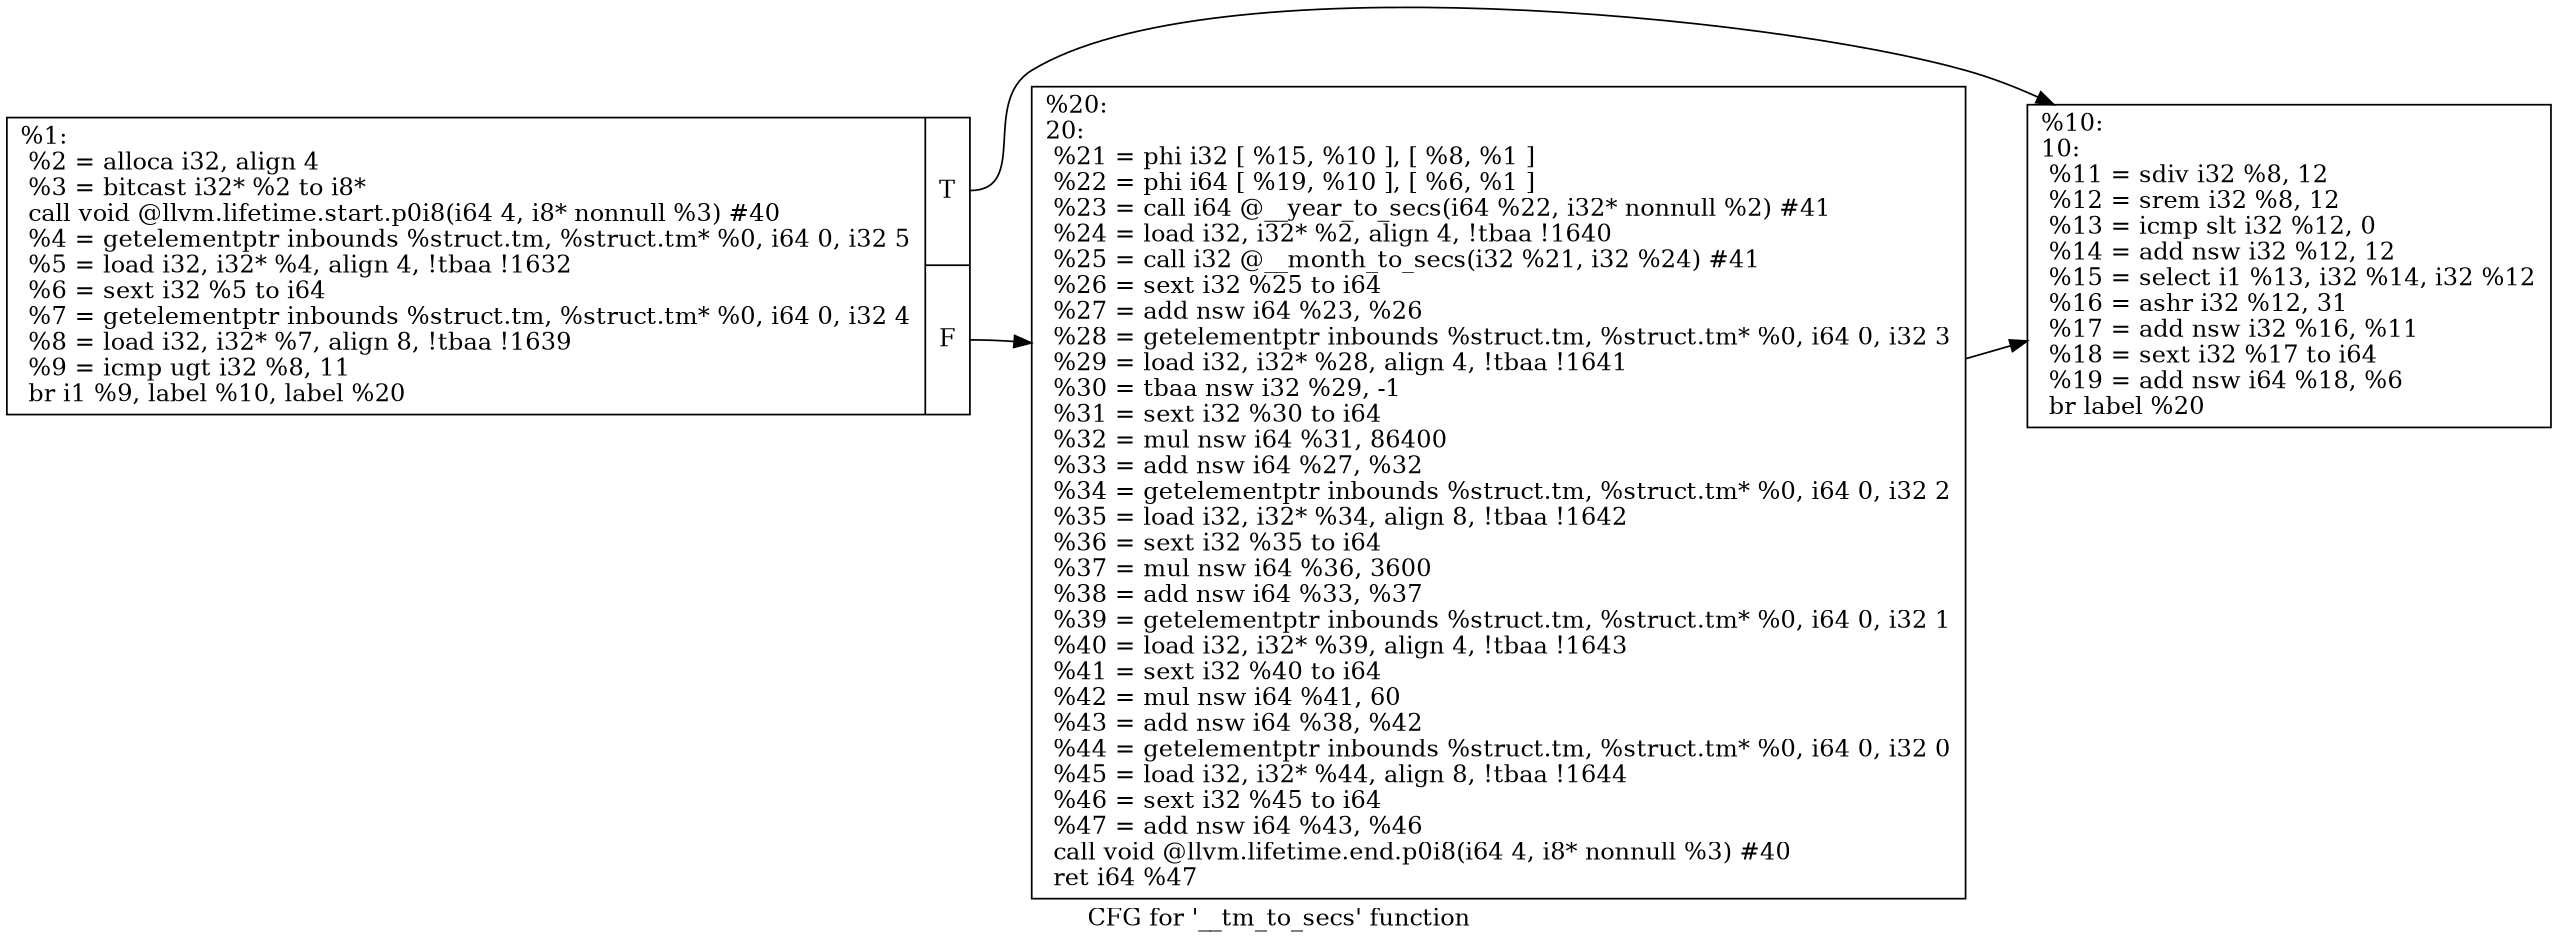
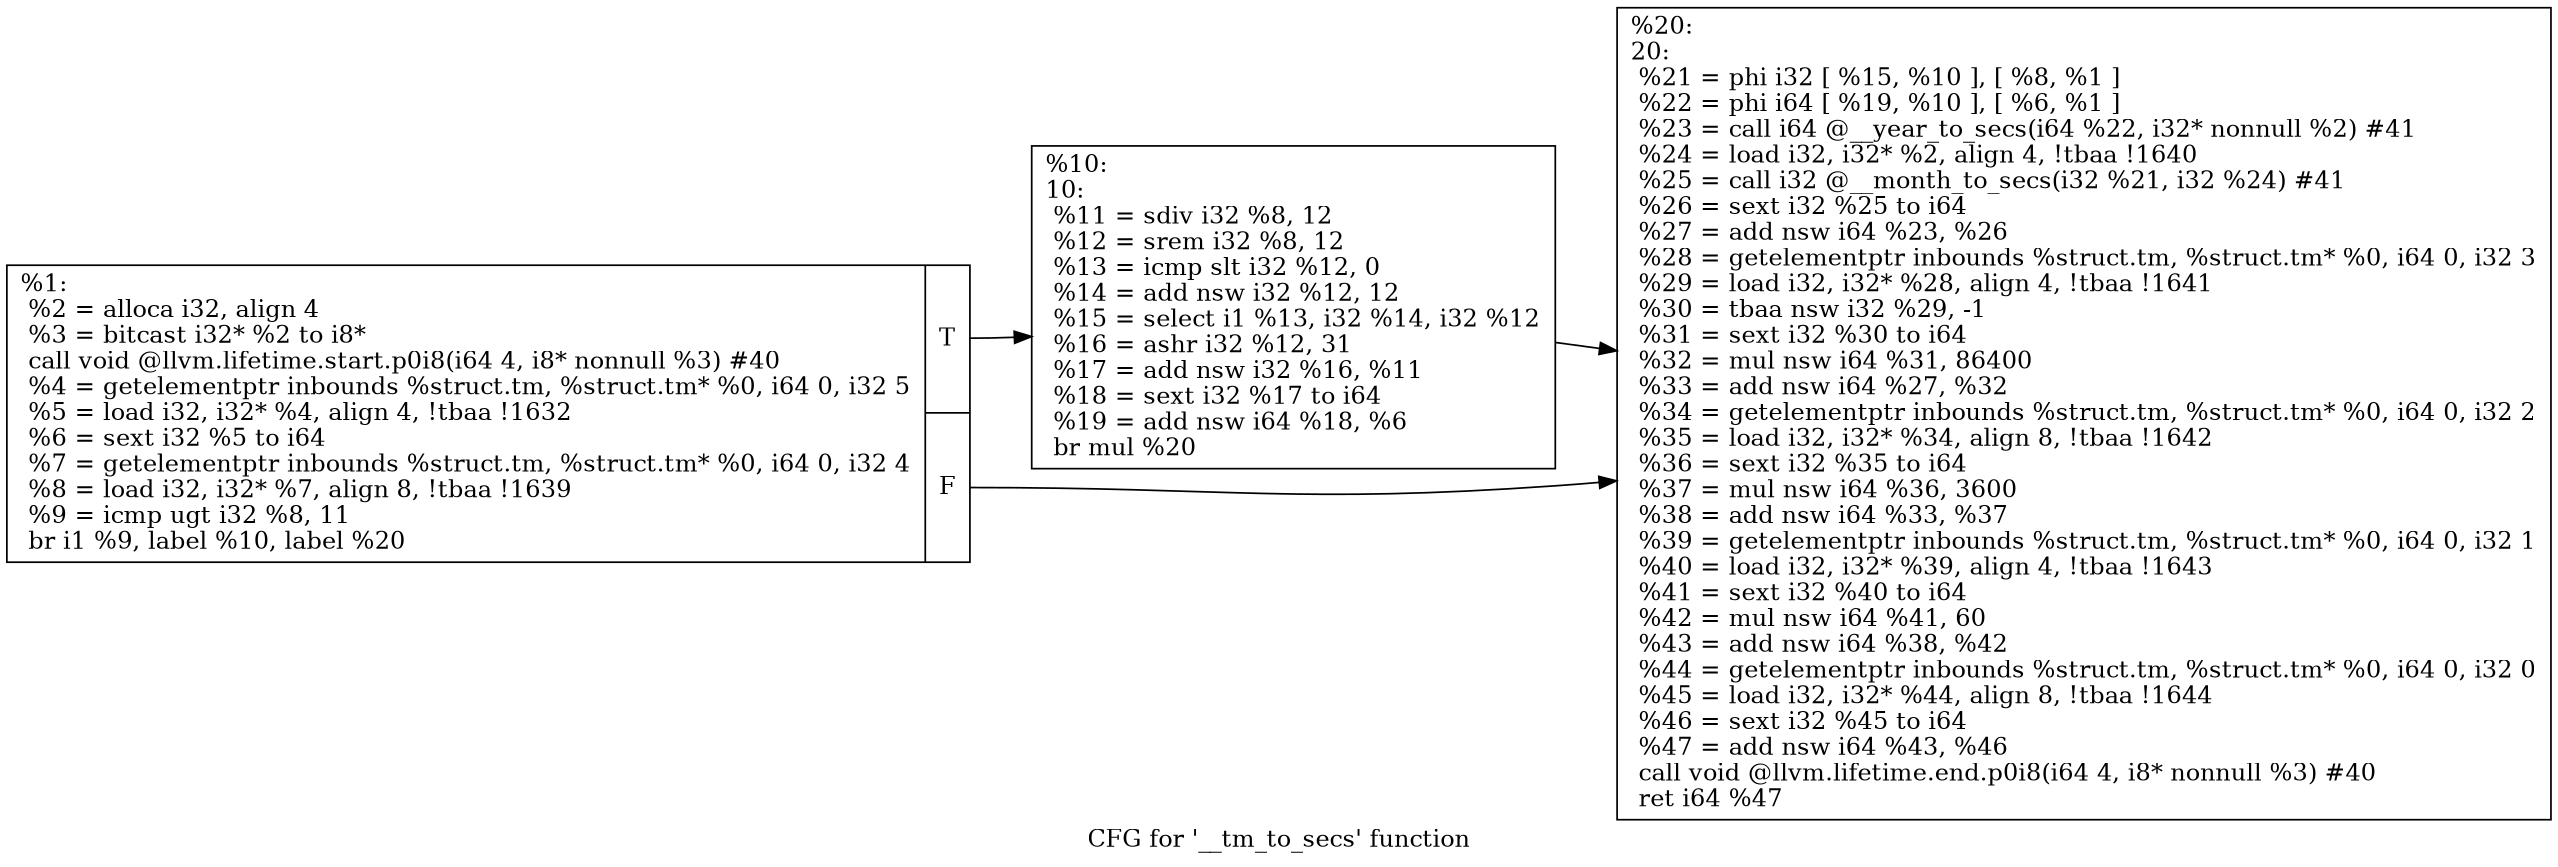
(1988, 352) -> (1578, 345)
(2124, 407) -> (1121, 448)
